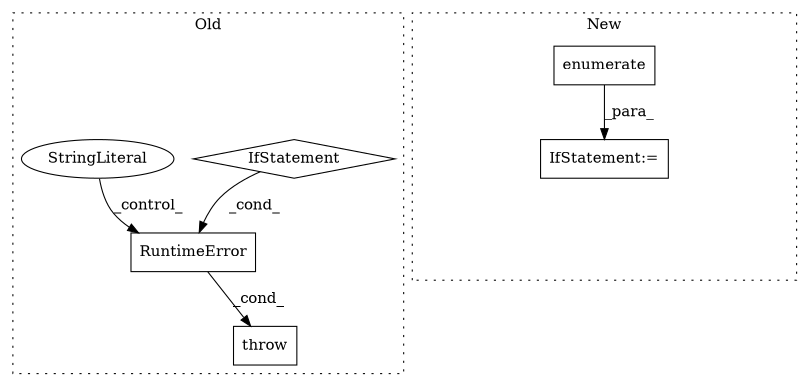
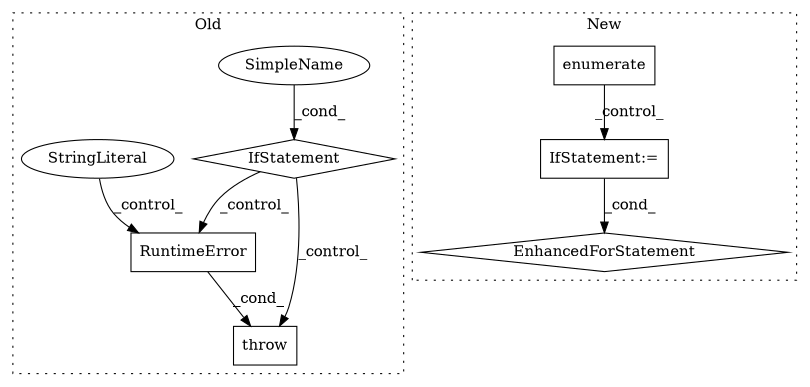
none -> (294, 65)
(629, 112) -> (629, 112)
(254, 206) -> (254, 206)
none -> (298, 248)
none -> (604, 252)
